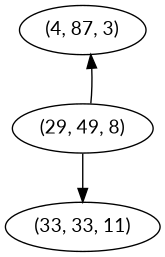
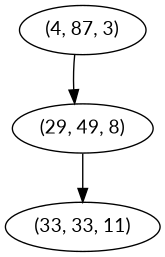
(92, 86) -> (74, 72)
